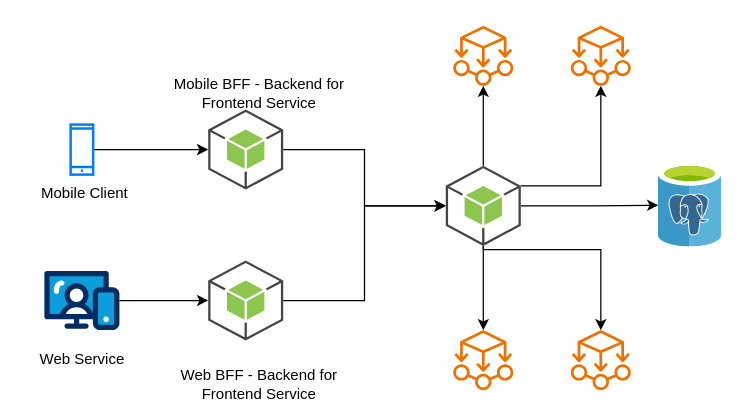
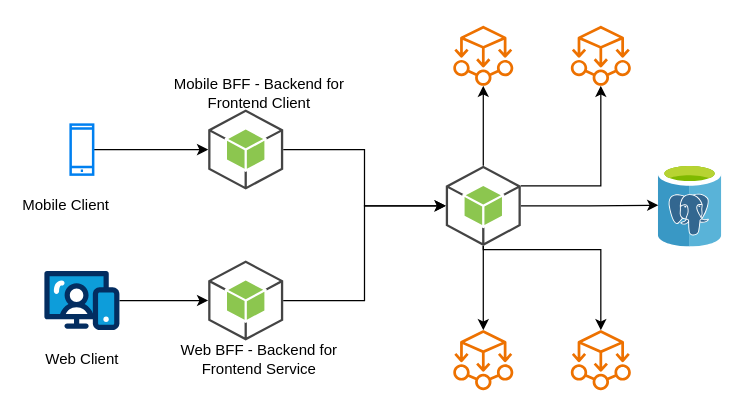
(259, 93) -> (259, 93)
(85, 193) -> (66, 206)
(83, 359) -> (83, 359)
(259, 385) -> (259, 360)
